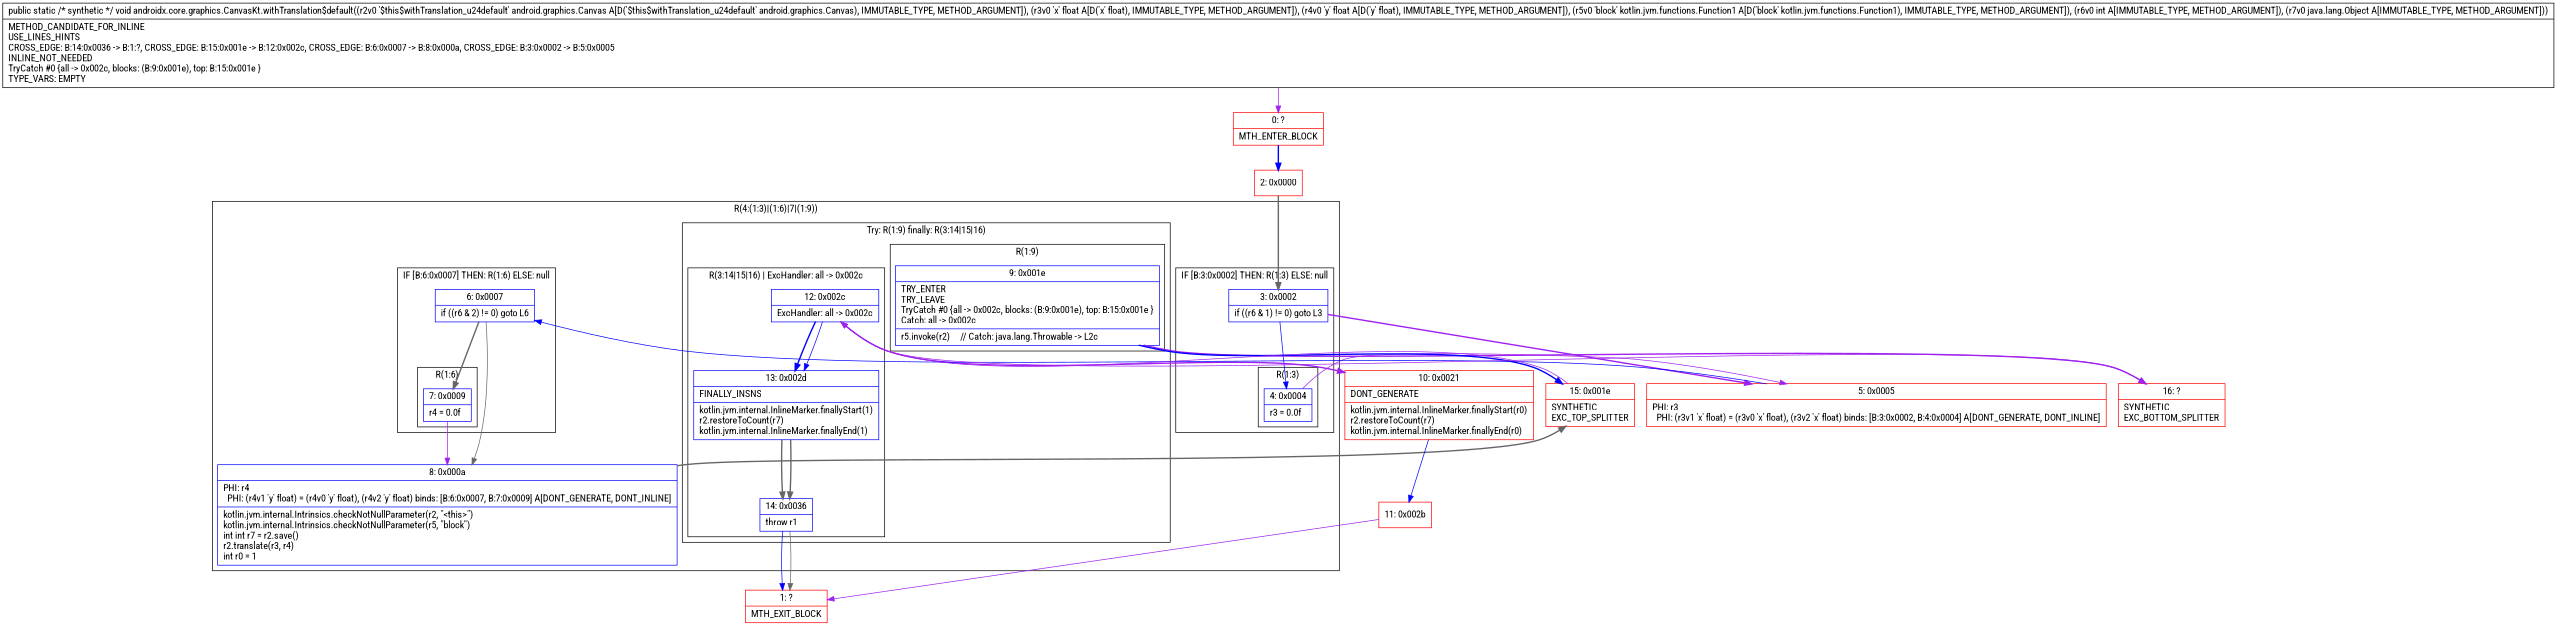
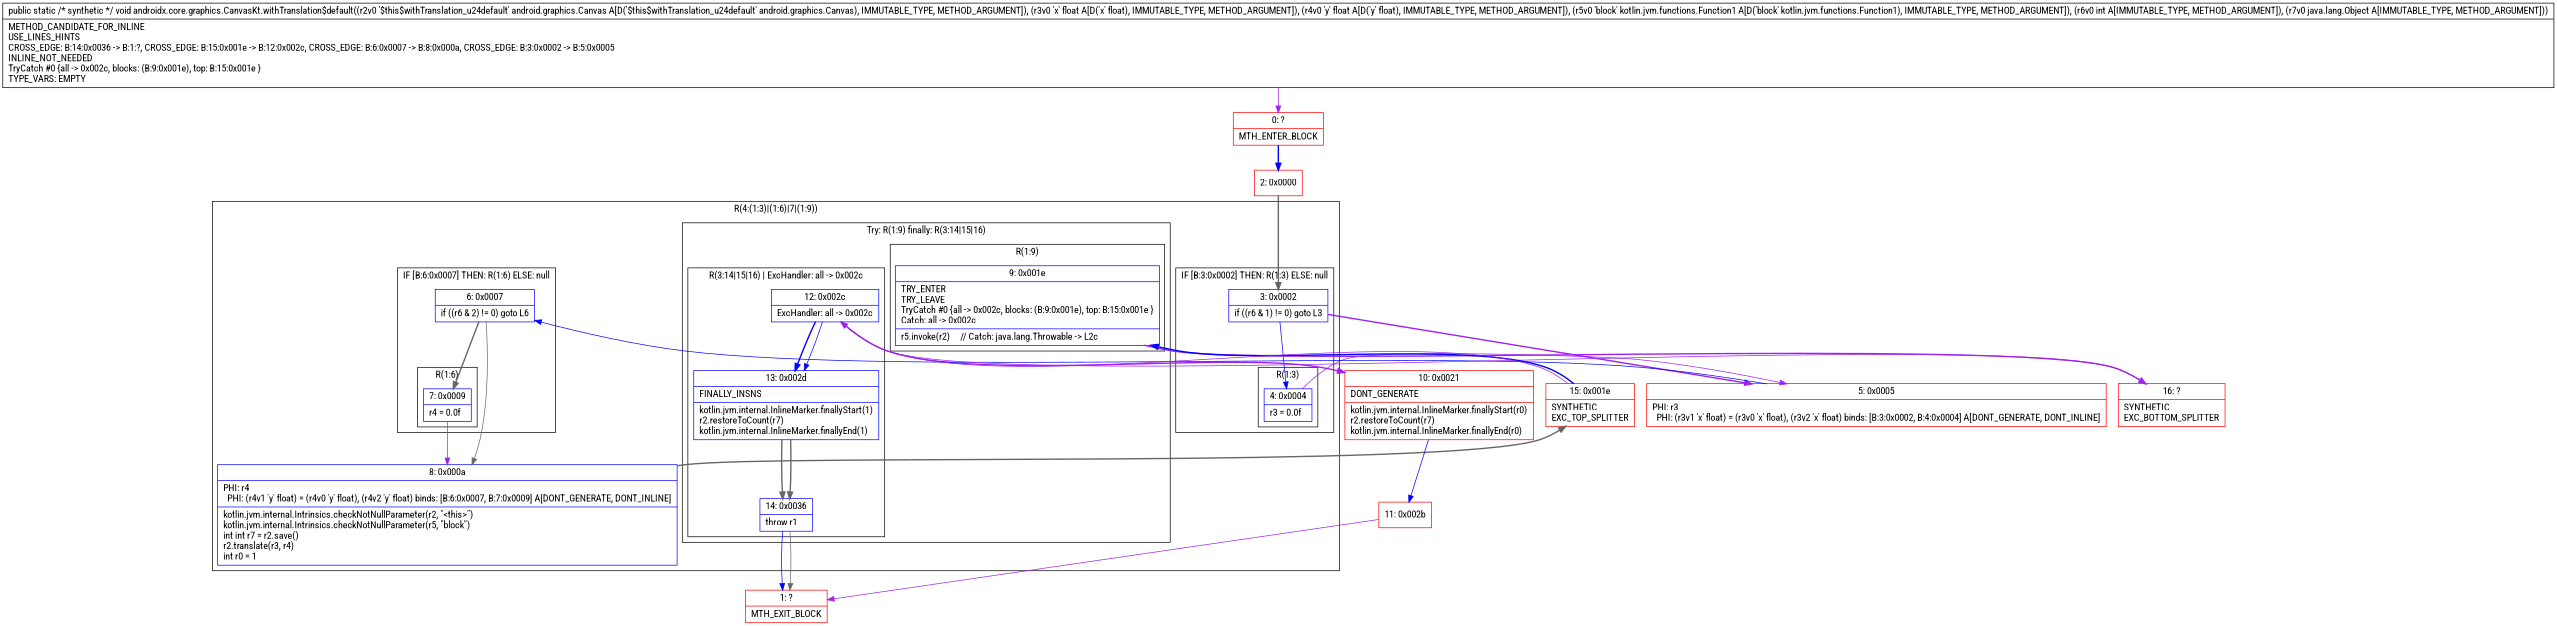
(1349, 354) -> (1369, 354)
